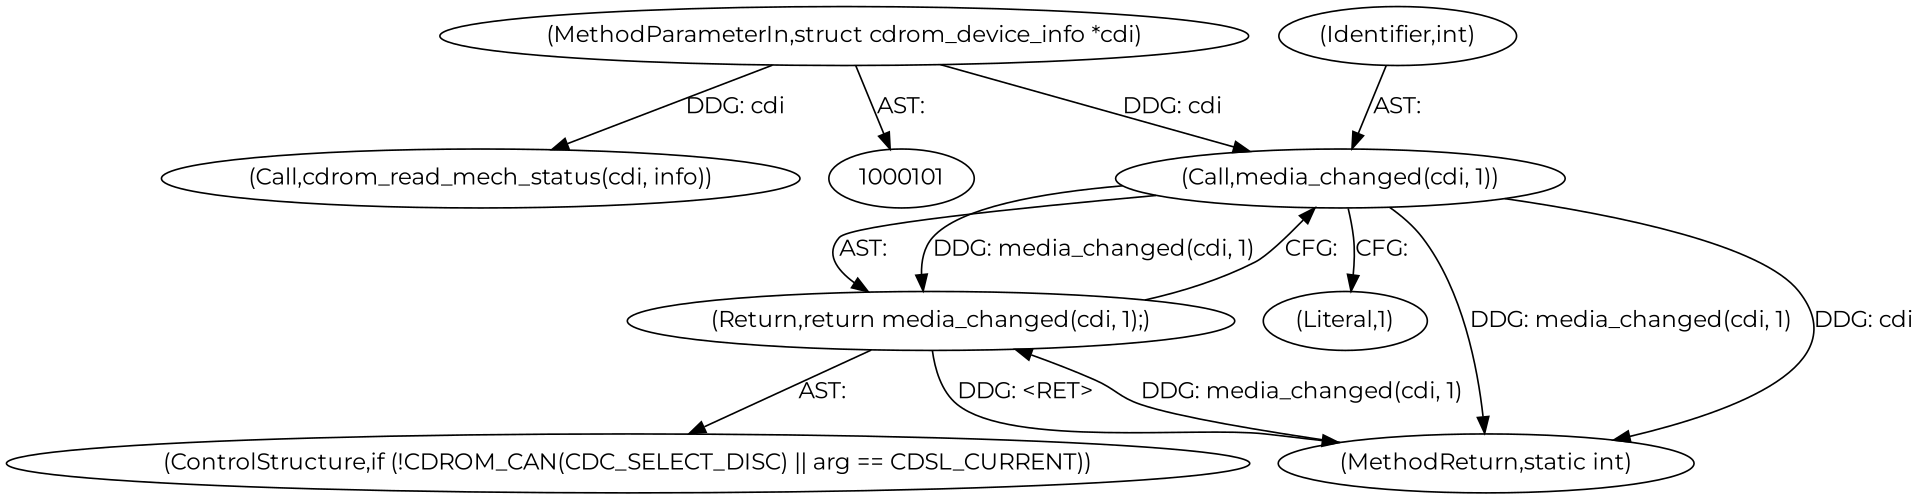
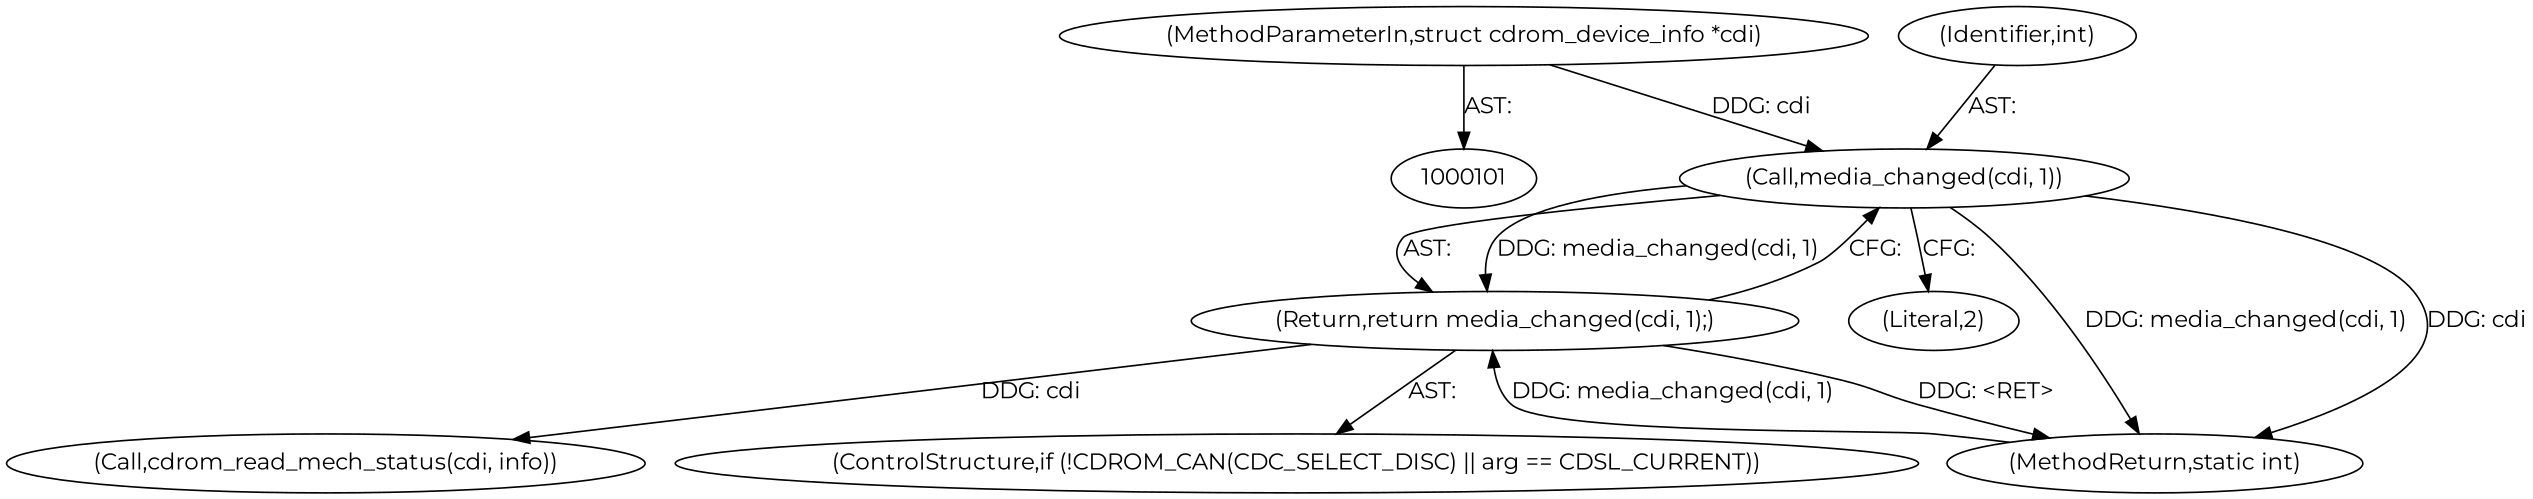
(670, 104) -> (920, 391)
(1345, 321) -> (1934, 321)
